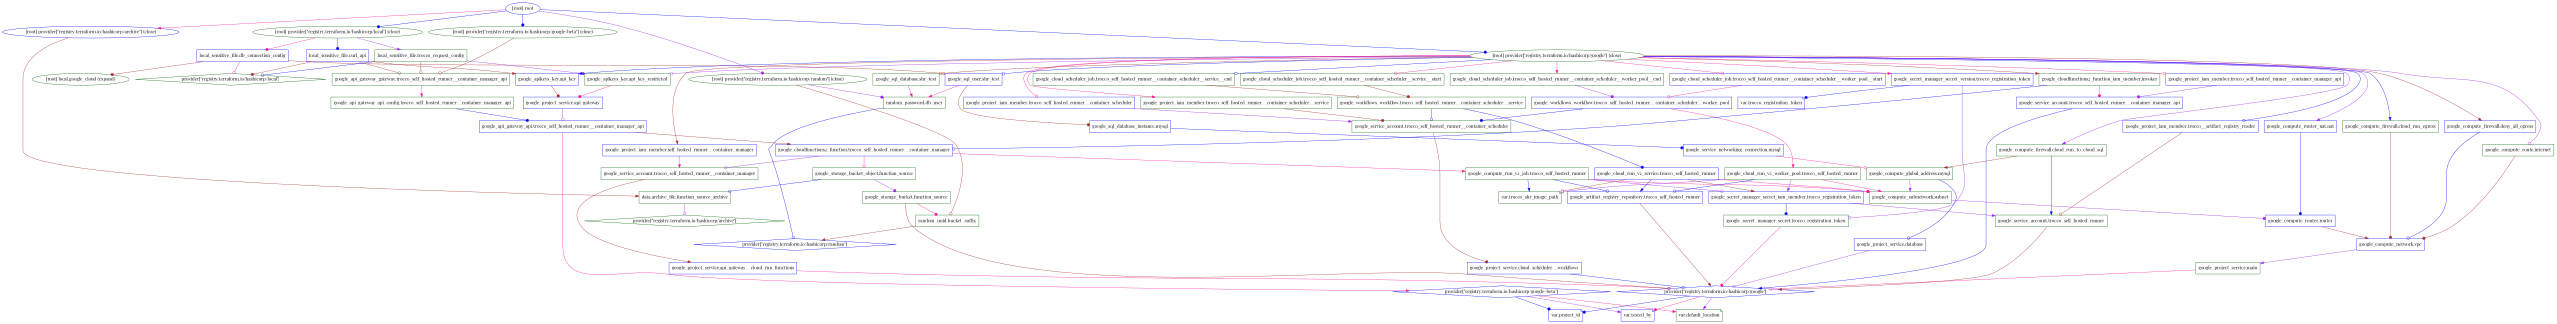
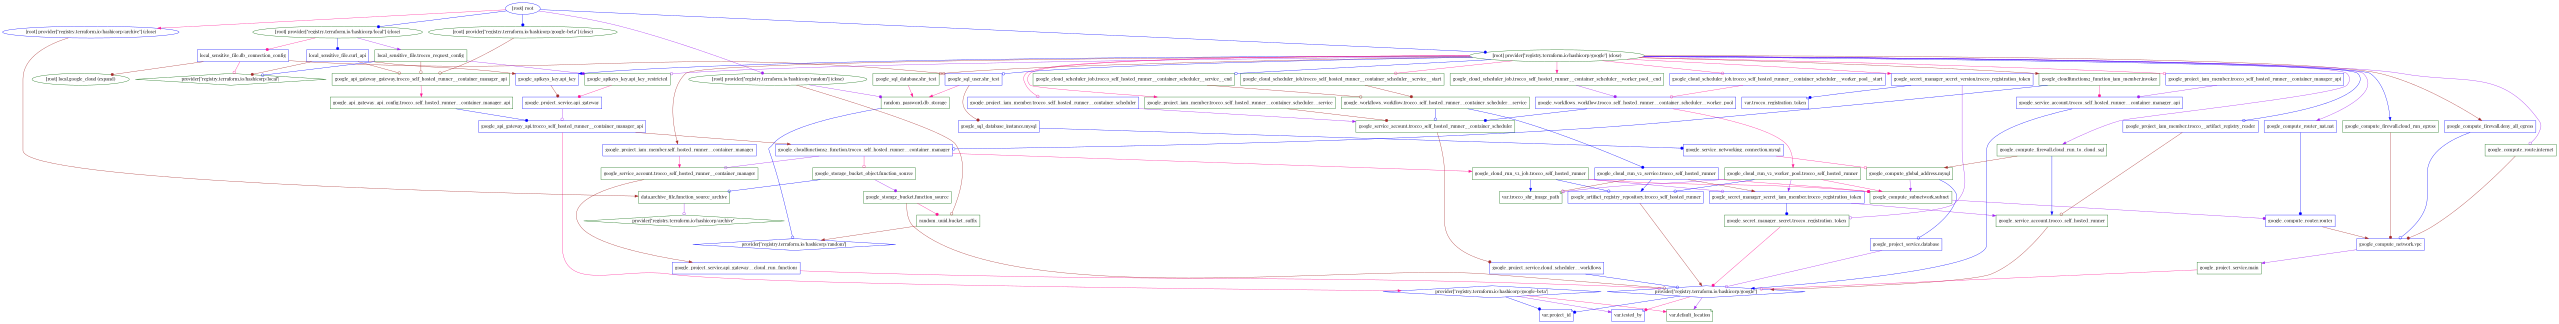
(914, 103) -> (915, 103)
(1527, 174) -> (1530, 174)
